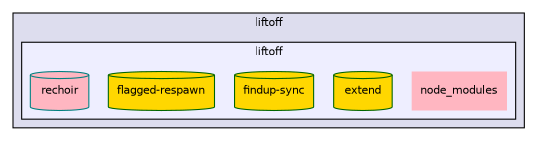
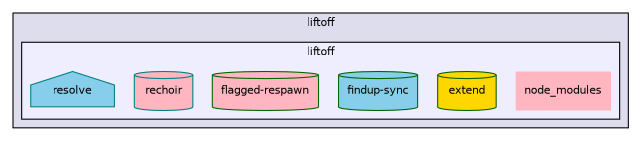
none -> (73, 91)
(161, 91) -> (265, 91)
(274, 91) -> (378, 91)
